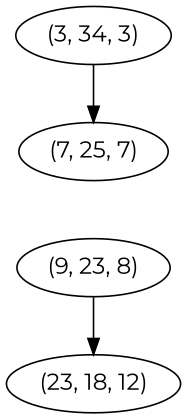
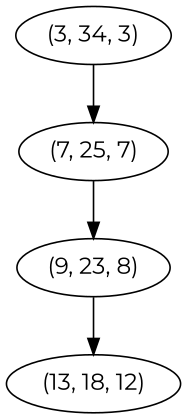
none -> (94, 202)
(94, 384) -> (94, 384)
